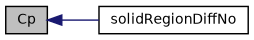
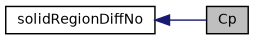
(80, 20) -> (188, 20)
